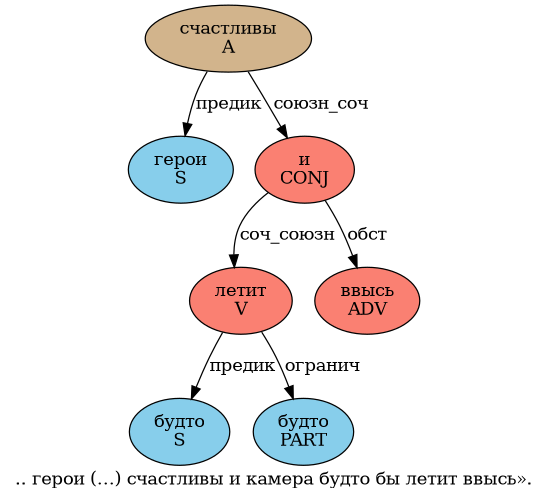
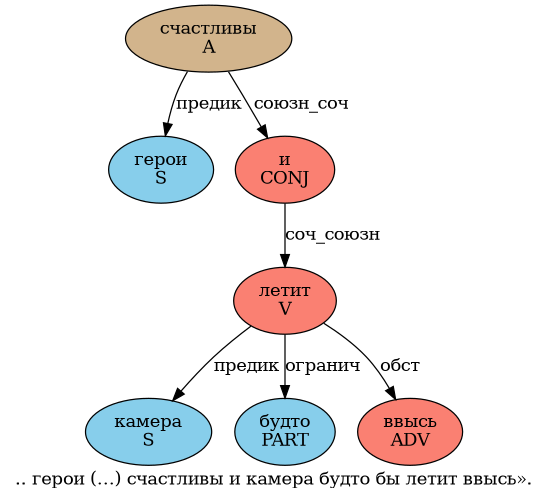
(340, 227) -> (361, 351)
(180, 432) -> (149, 432)
